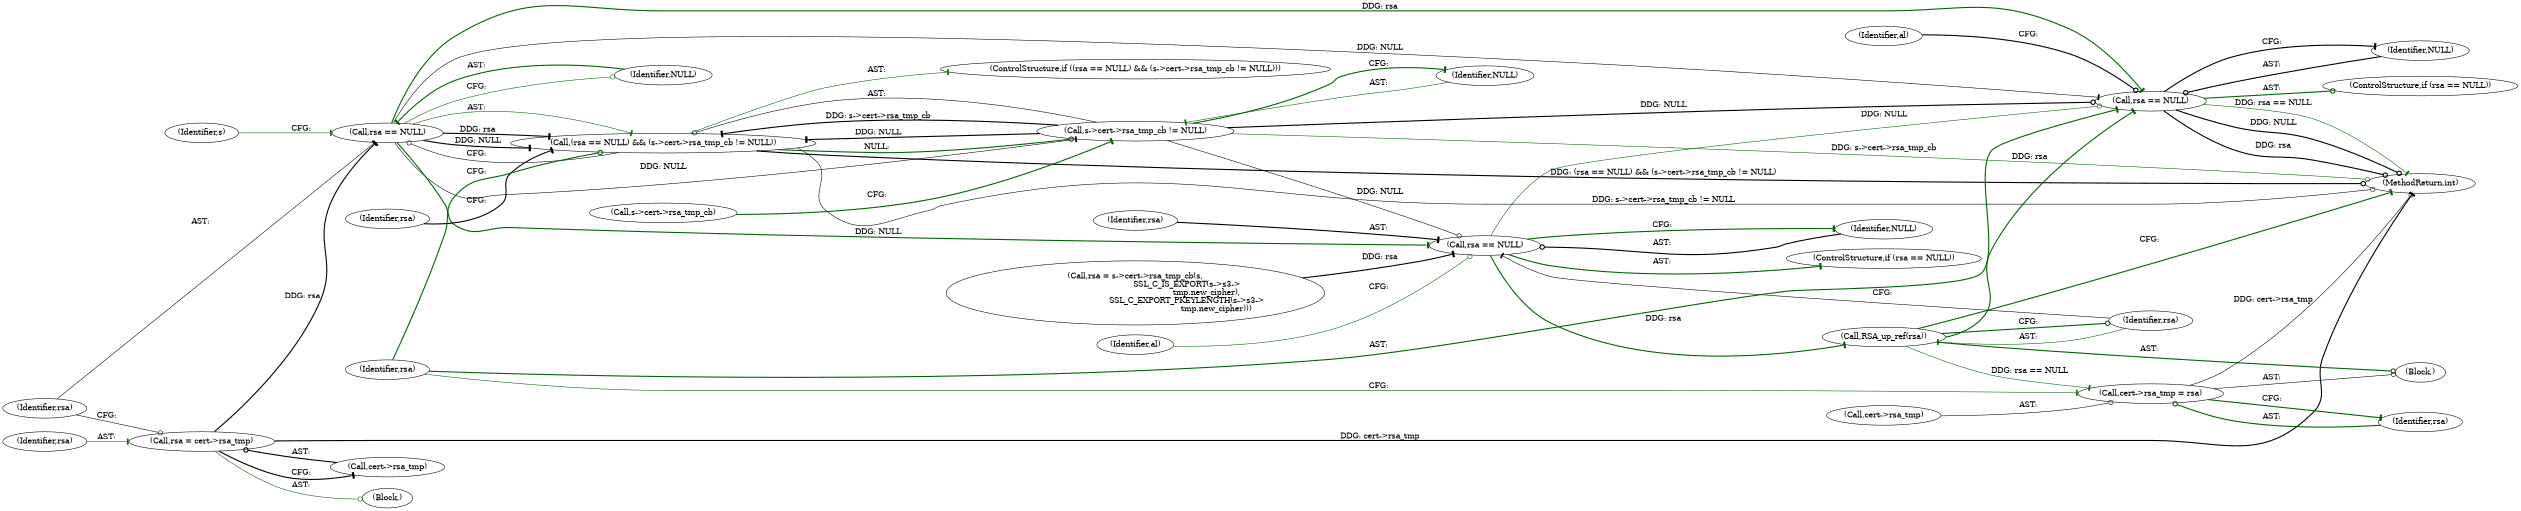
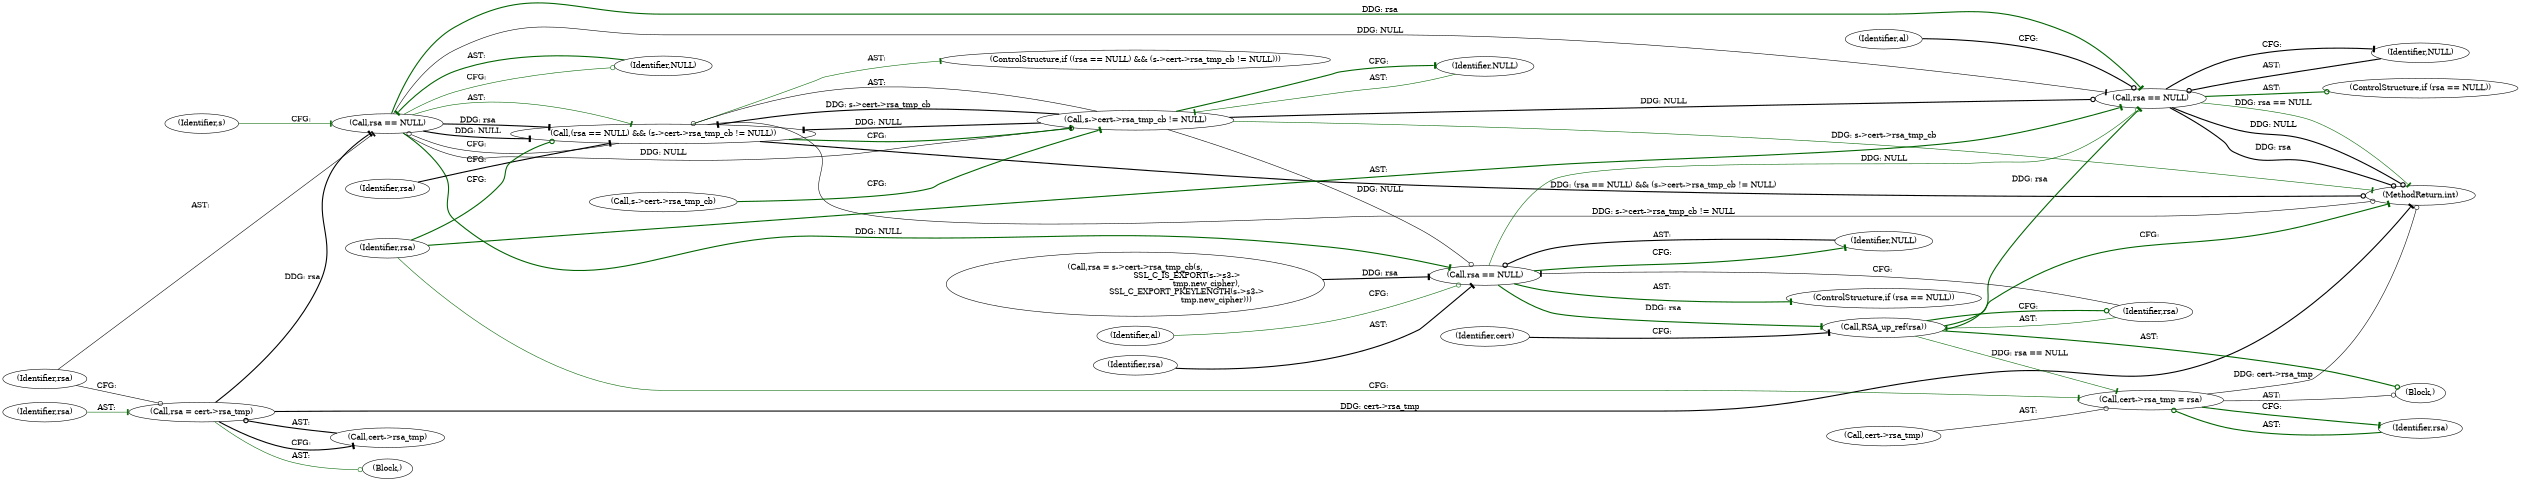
(878, 147) -> (878, 136)
(1798, 153) -> (1803, 141)
none -> (1485, 336)
